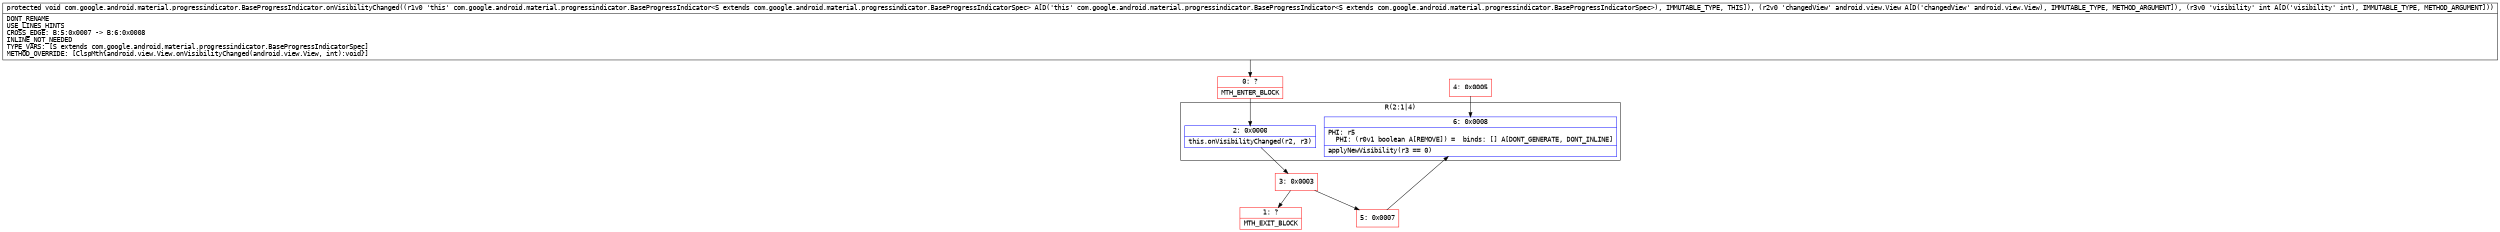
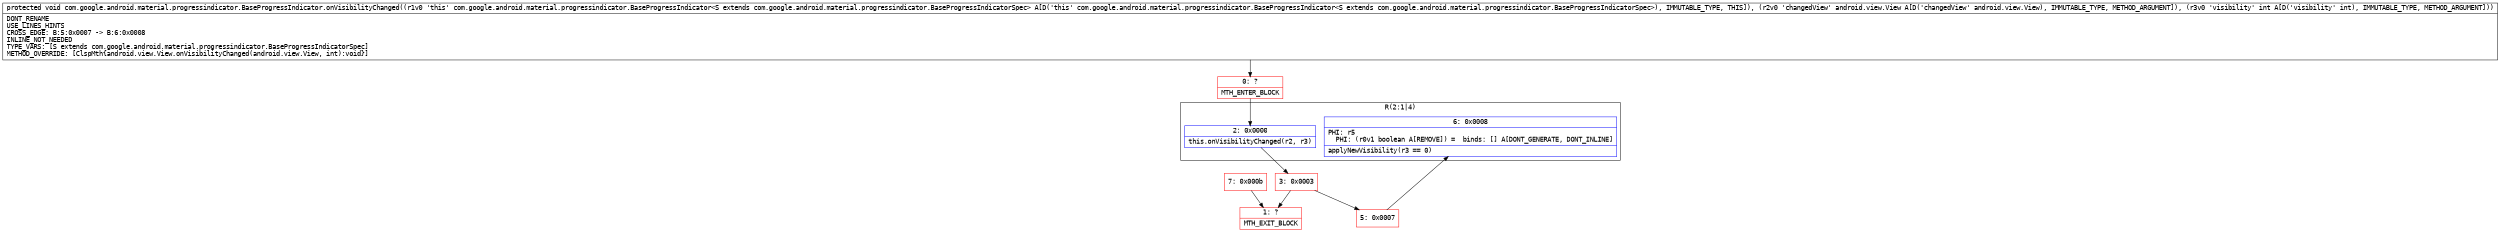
(1470, 88) -> none
none -> (1246, 182)
